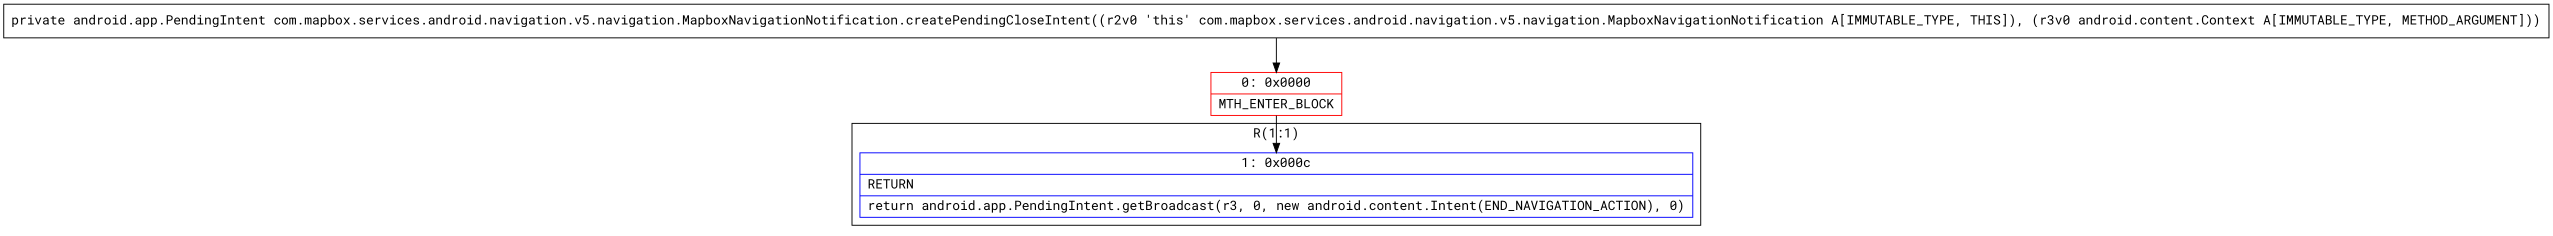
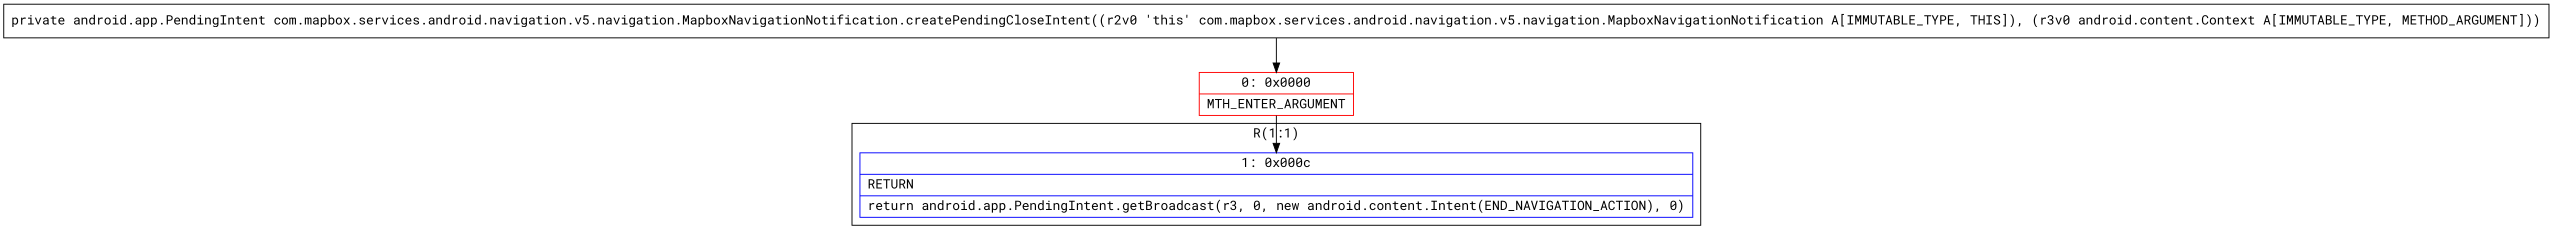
(1276, 104) -> (1276, 104)
